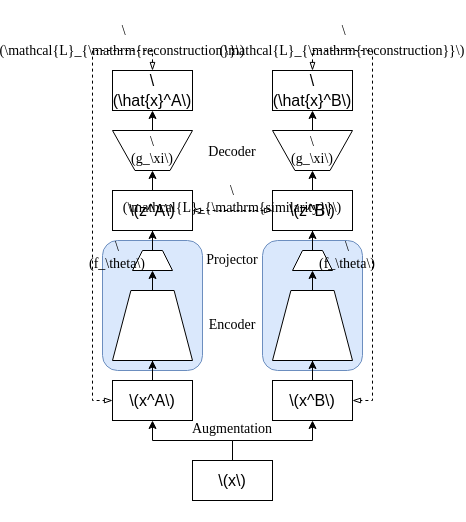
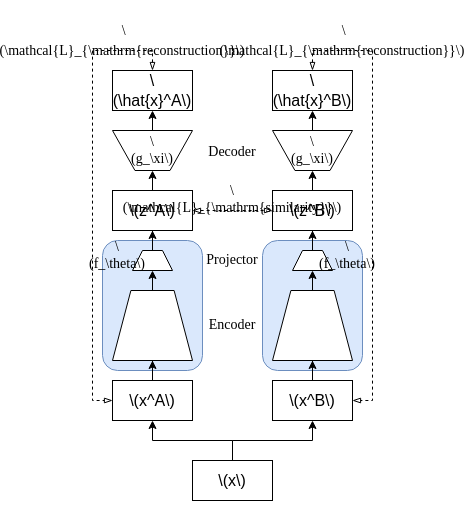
(233, 429) -> none
